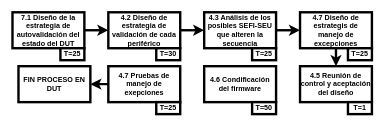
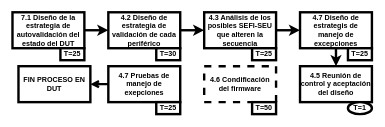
(98, 84) -> (99, 84)
(240, 84) -> (240, 84)
(360, 108) -> (360, 108)
